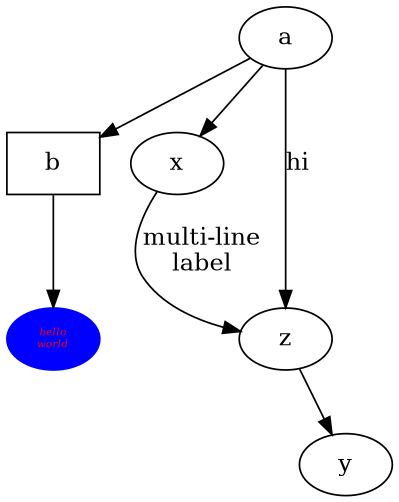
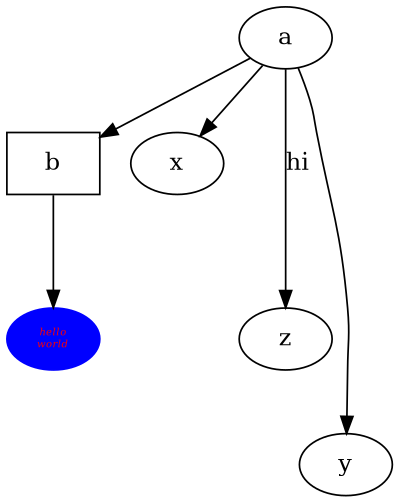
(145, 279) -> none
(312, 394) -> (339, 240)
